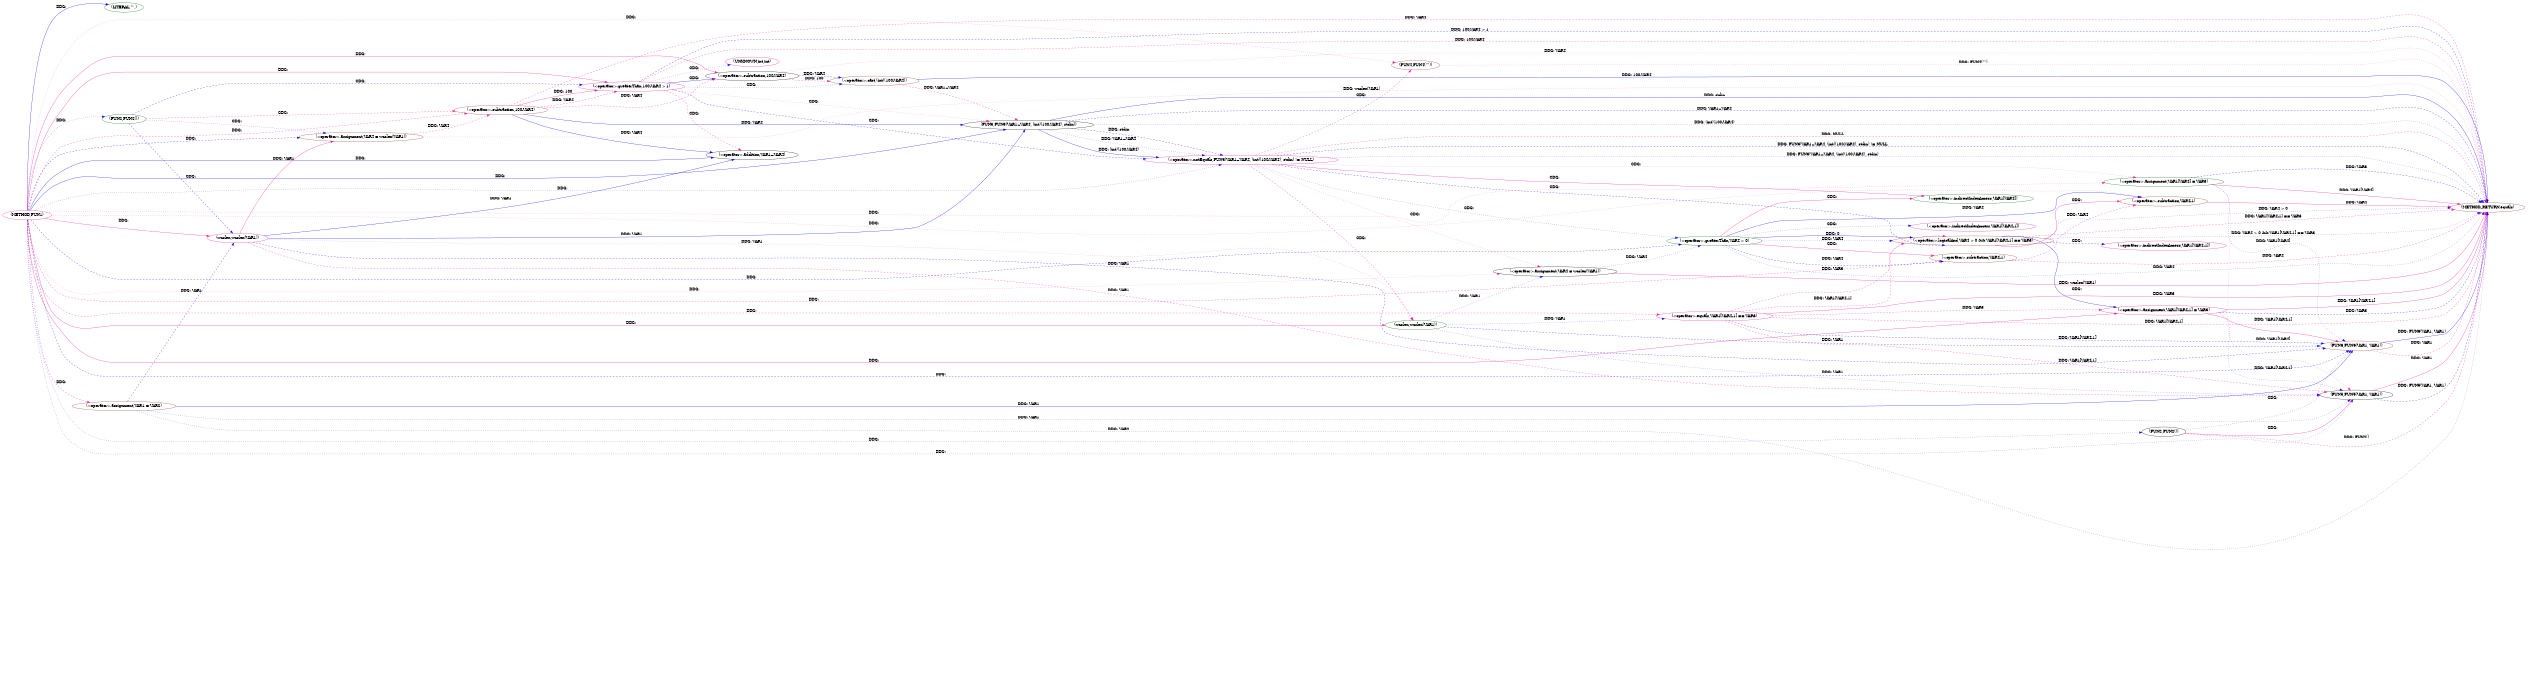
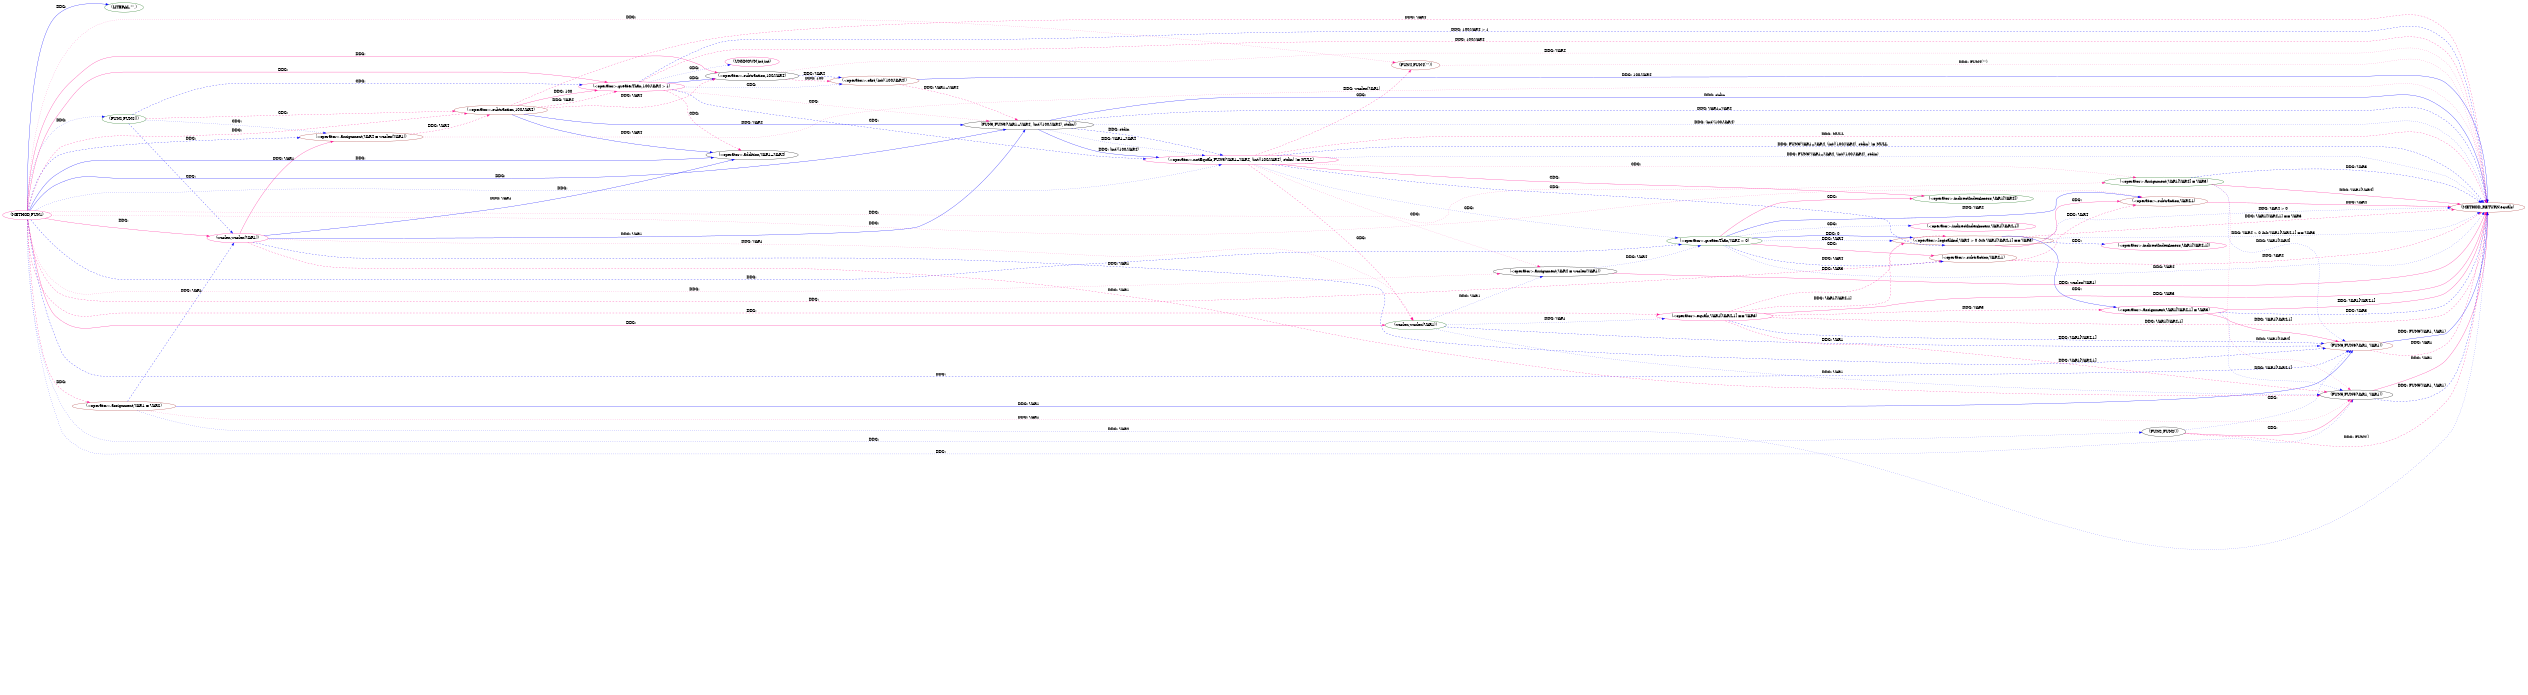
(1024, 363) -> none
(1250, 420) -> (1250, 420)
